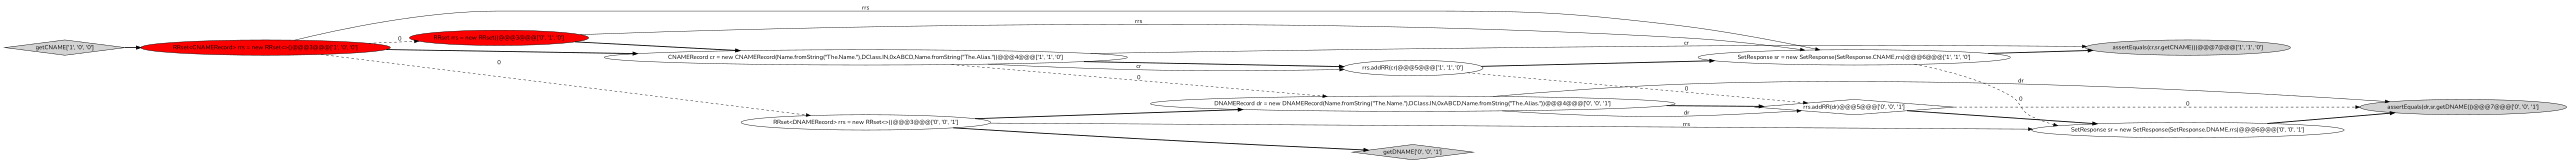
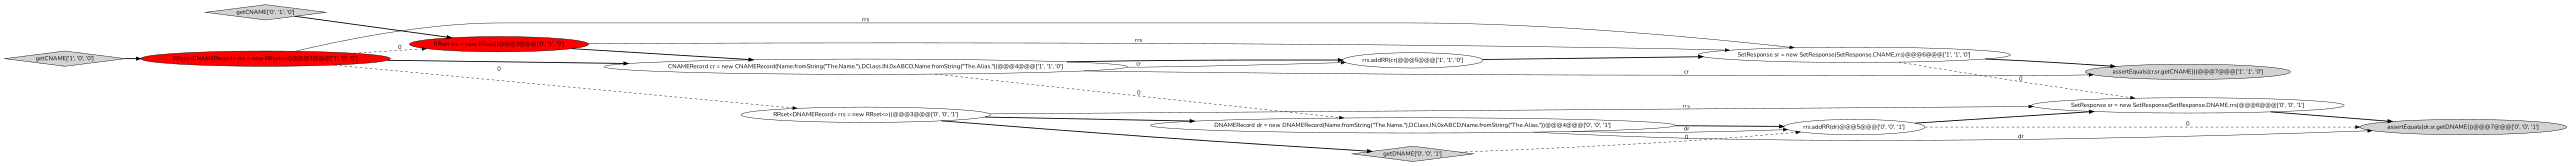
none -> (266, 12)
(1644, 88) -> (1628, 144)
(1854, 107) -> (1854, 127)
